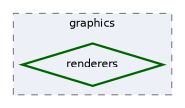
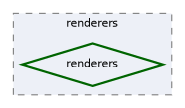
(93, 24) -> (93, 24)
